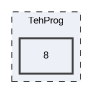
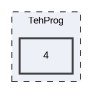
(46, 56) -> (46, 56)
